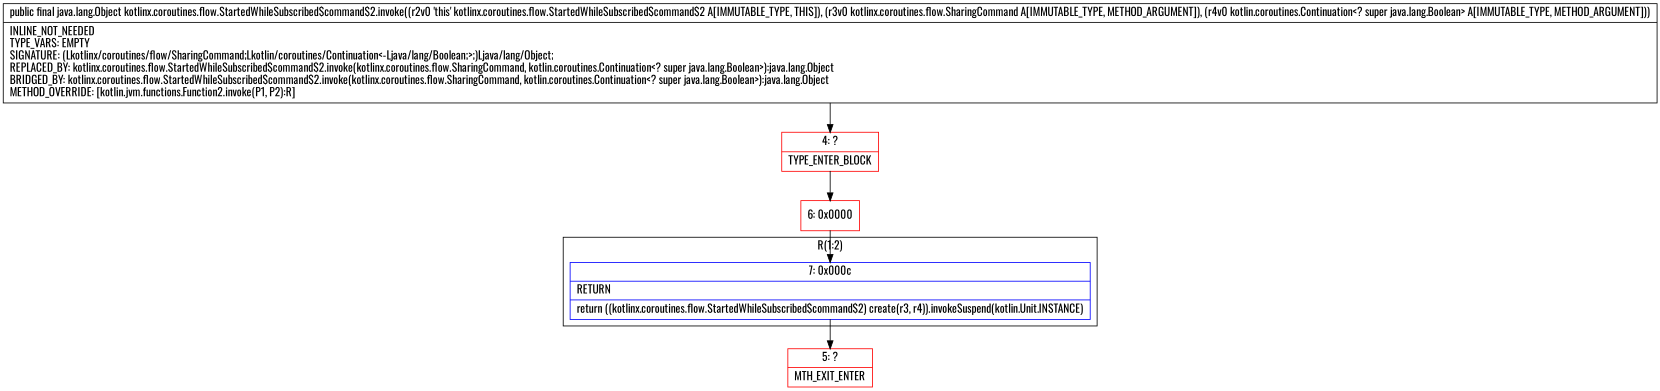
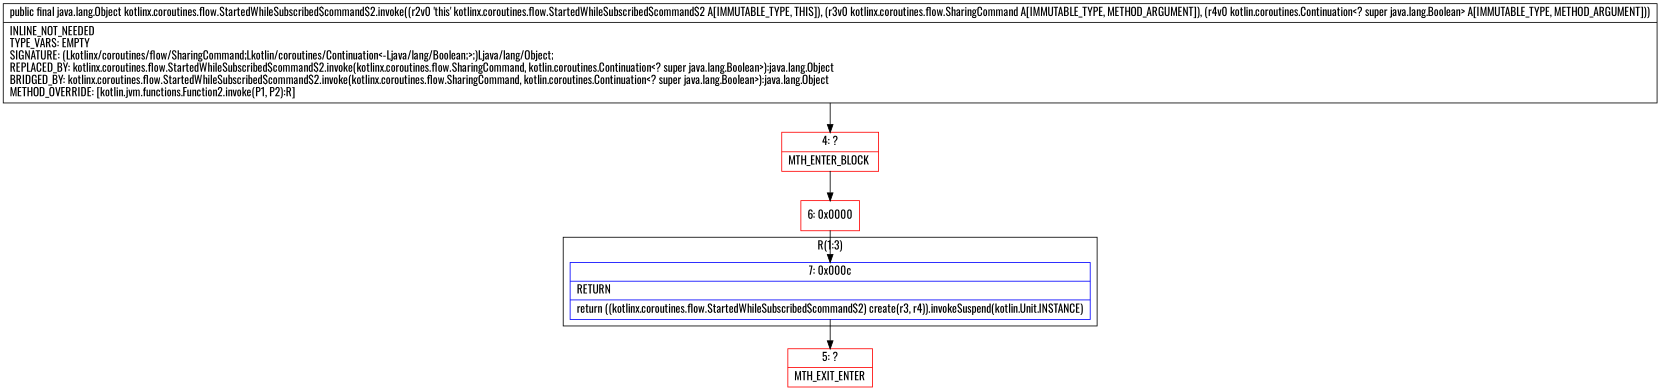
(830, 161) -> (829, 161)
(830, 247) -> (830, 247)
